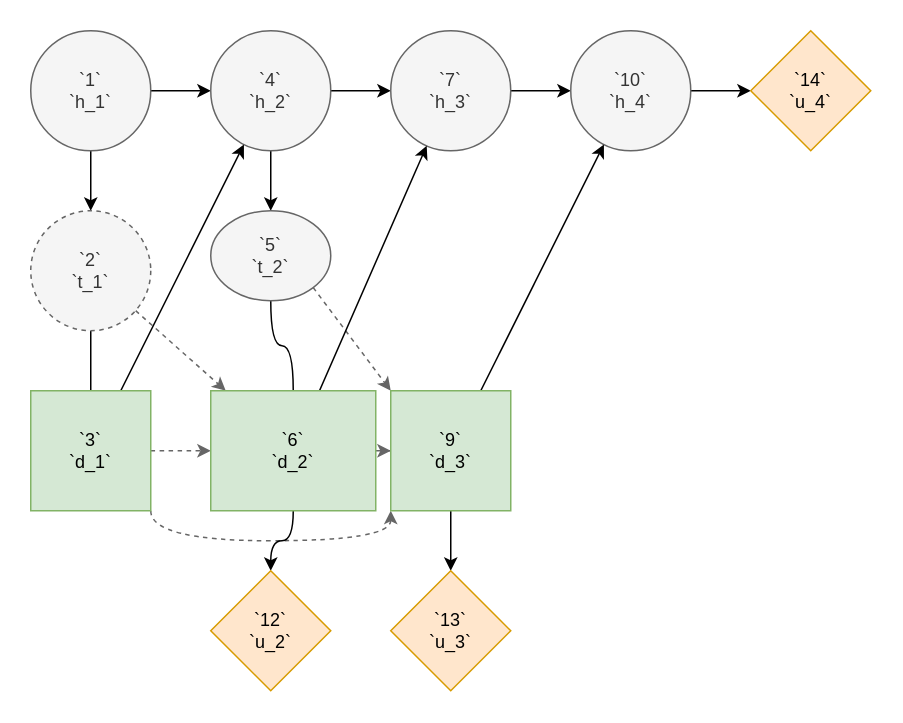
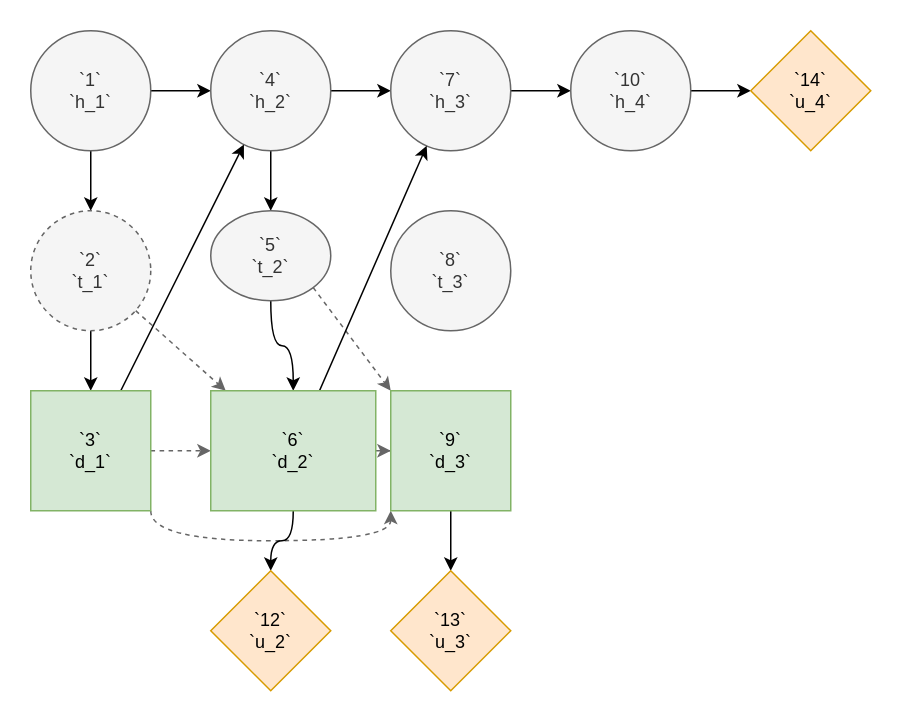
none -> (451, 271)
(540, 272) -> none
(292, 368) -> (292, 364)
(91, 382) -> (91, 379)
